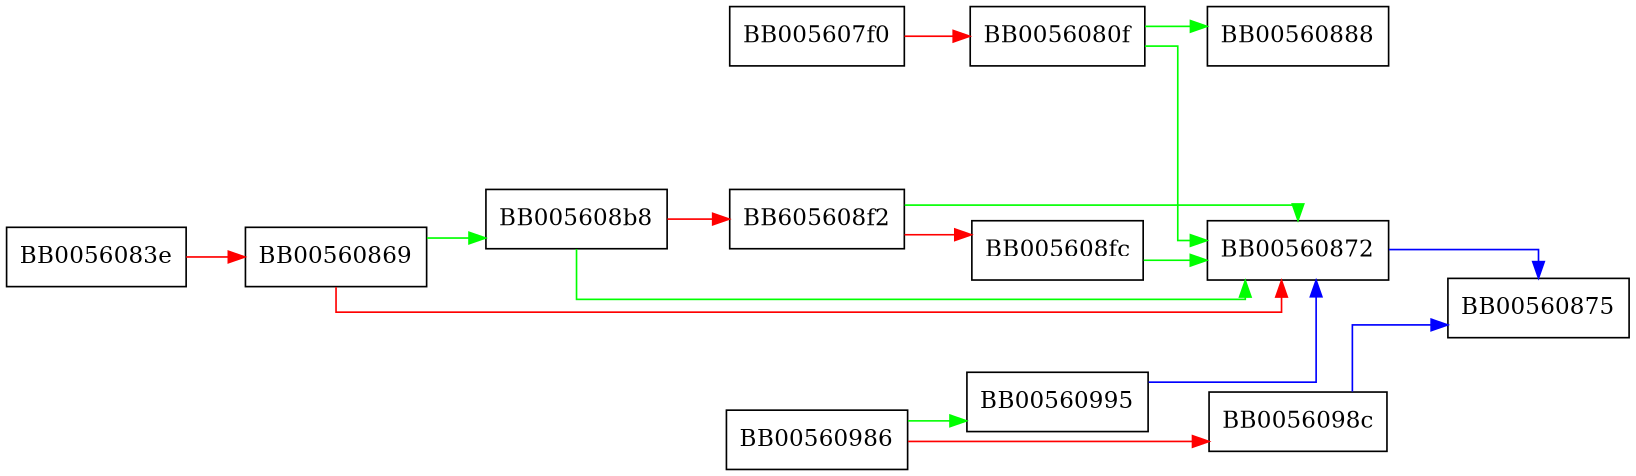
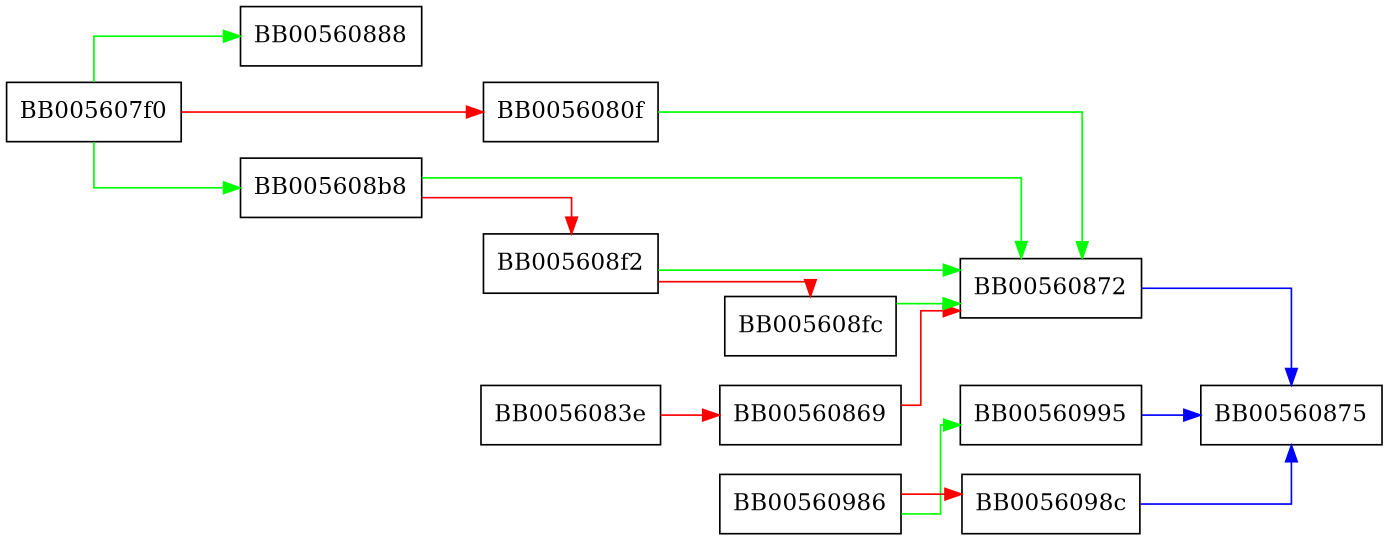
(1168, 26) -> (136, 36)
(817, 219) -> (571, 264)
(448, 238) -> (136, 188)
(1275, 382) -> (1163, 415)
